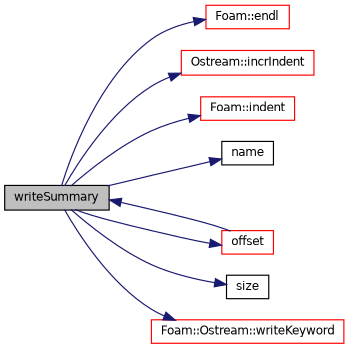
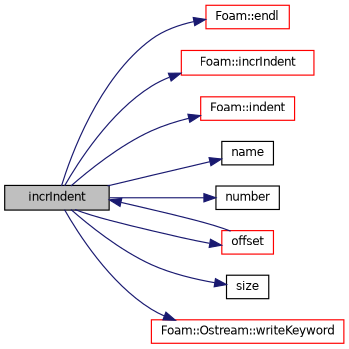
(248, 63) -> (248, 63)
(57, 198) -> (57, 198)
none -> (248, 198)
